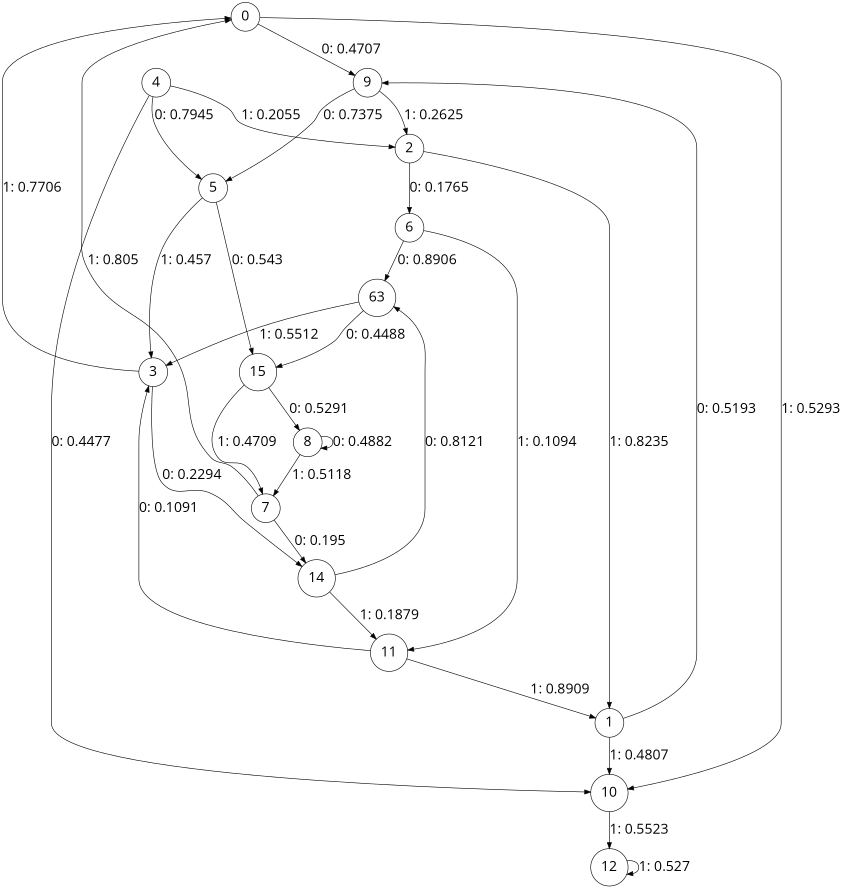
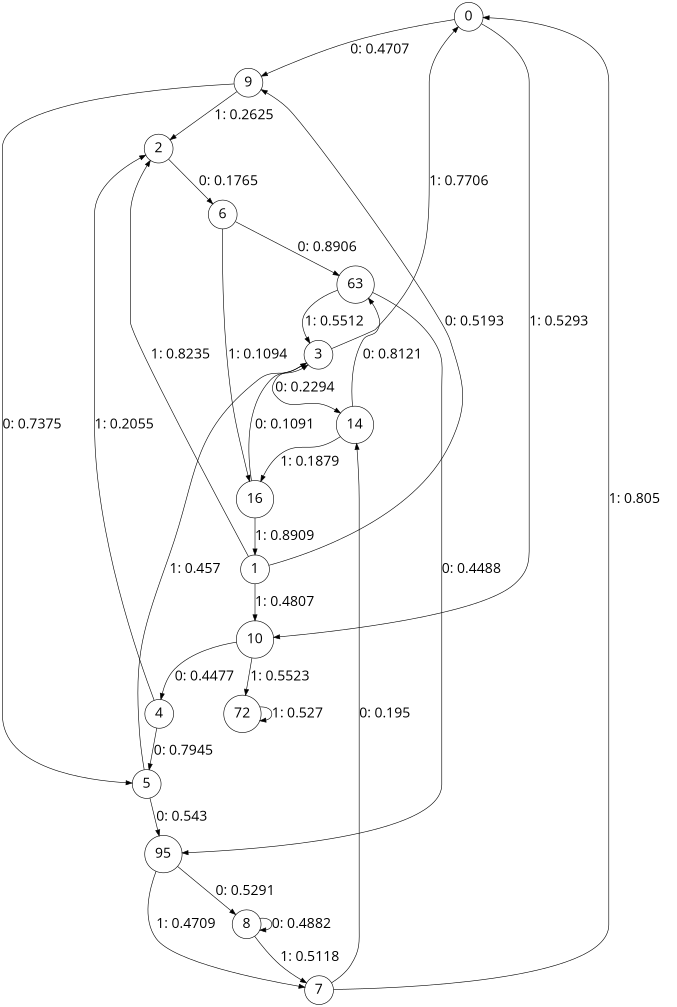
(609, 361) -> (151, 369)
(258, 372) -> (163, 854)
(389, 653) -> (255, 499)
(51, 673) -> (191, 657)
(609, 867) -> (242, 714)
